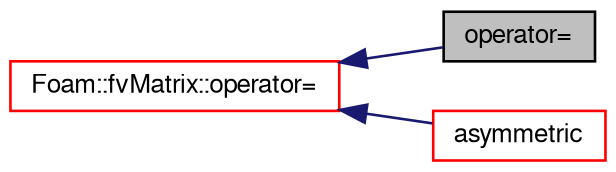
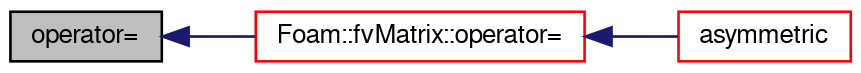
(405, 53) -> (222, 37)
